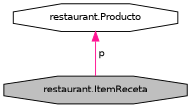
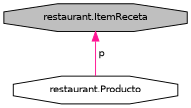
(96, 59) -> (96, 59)
